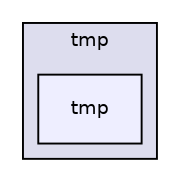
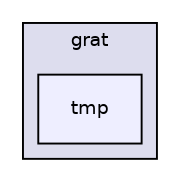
(90, 41) -> (90, 41)
